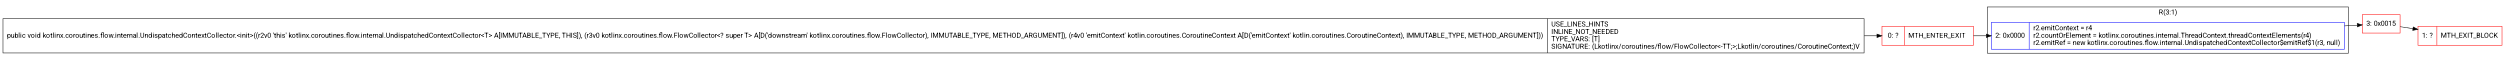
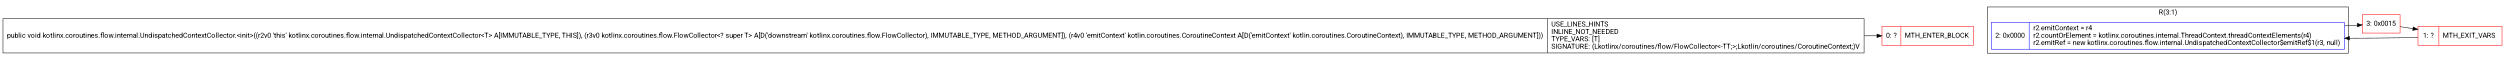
(1937, 36) -> (1937, 36)
(1980, 36) -> (2384, 38)
(2469, 36) -> (2469, 36)
